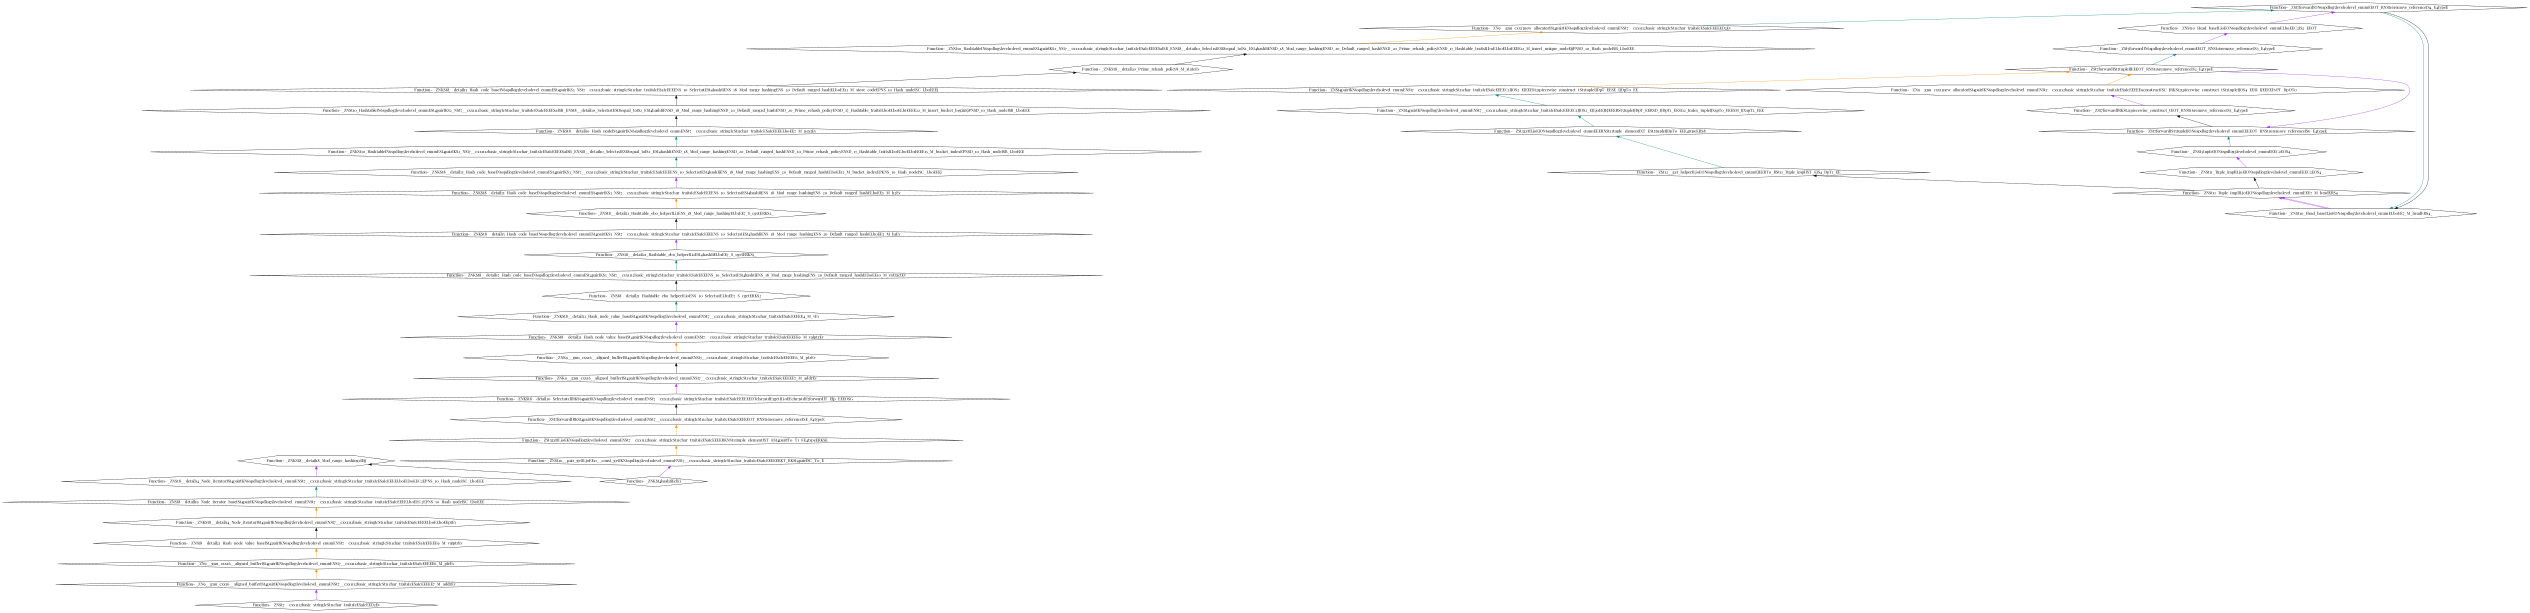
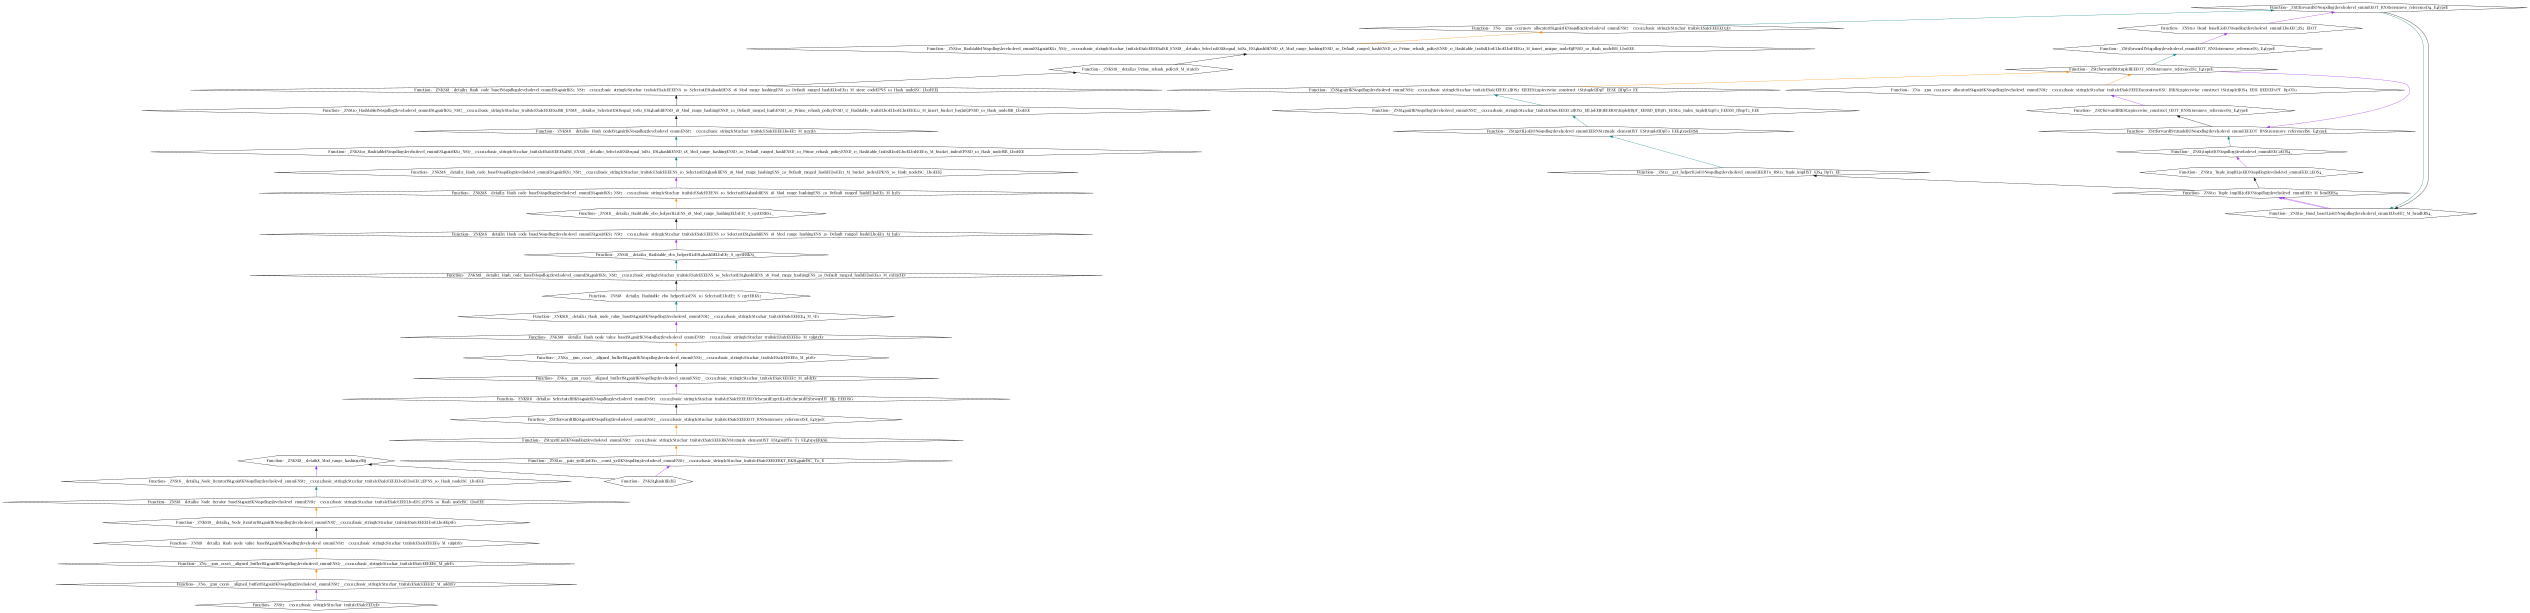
(2232, 152) -> (2232, 152)
(654, 482) -> (648, 482)
